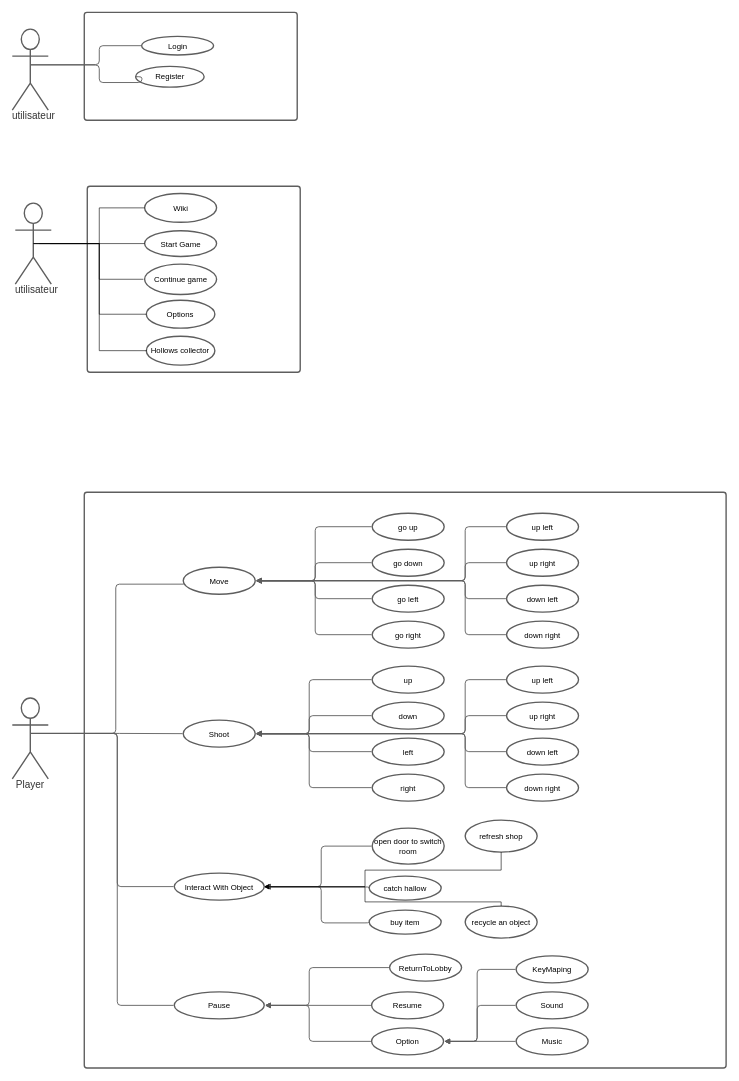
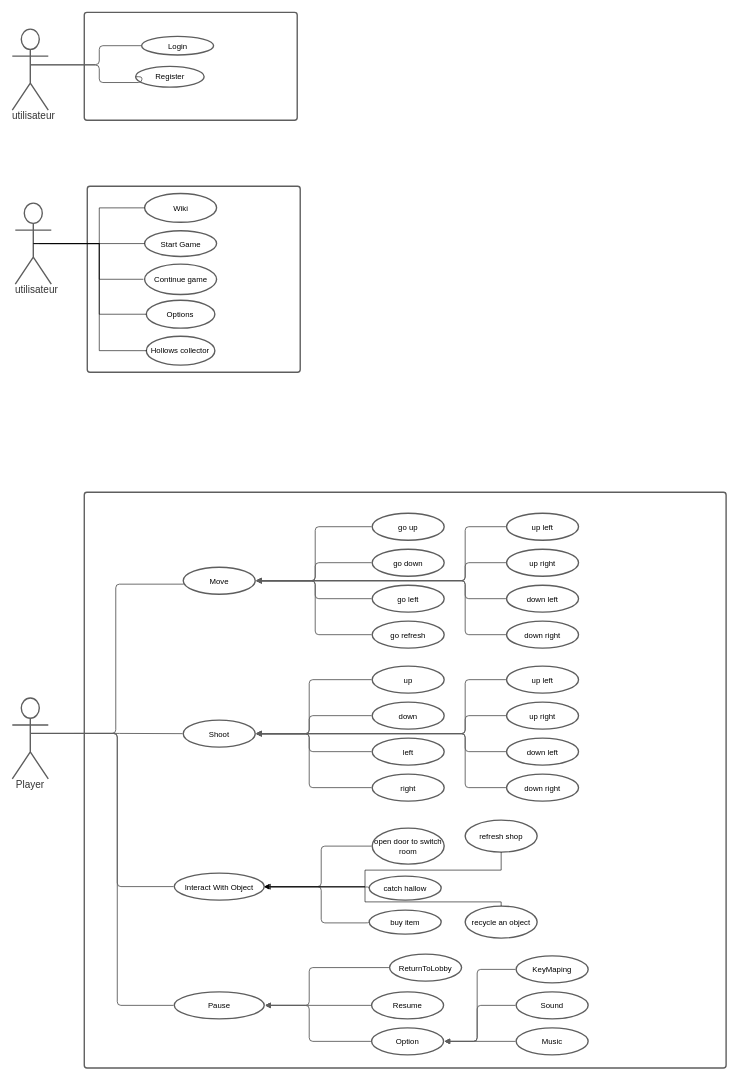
(408, 635) -> (408, 635)
